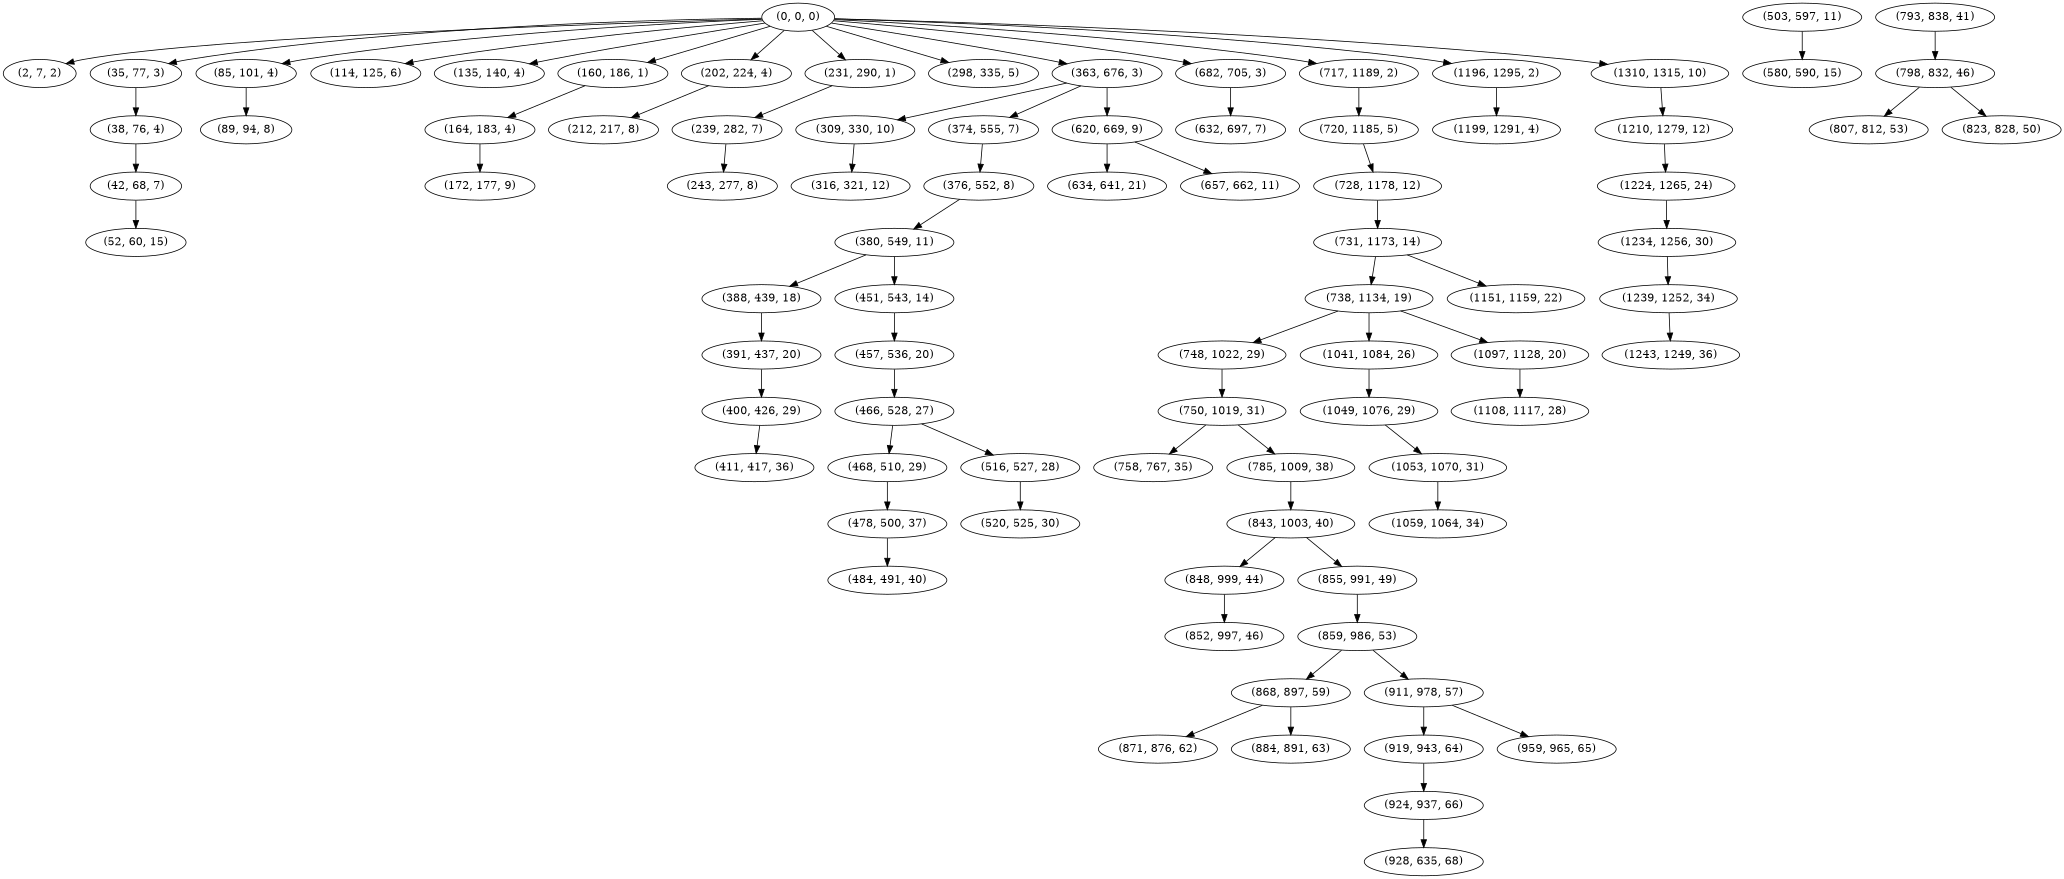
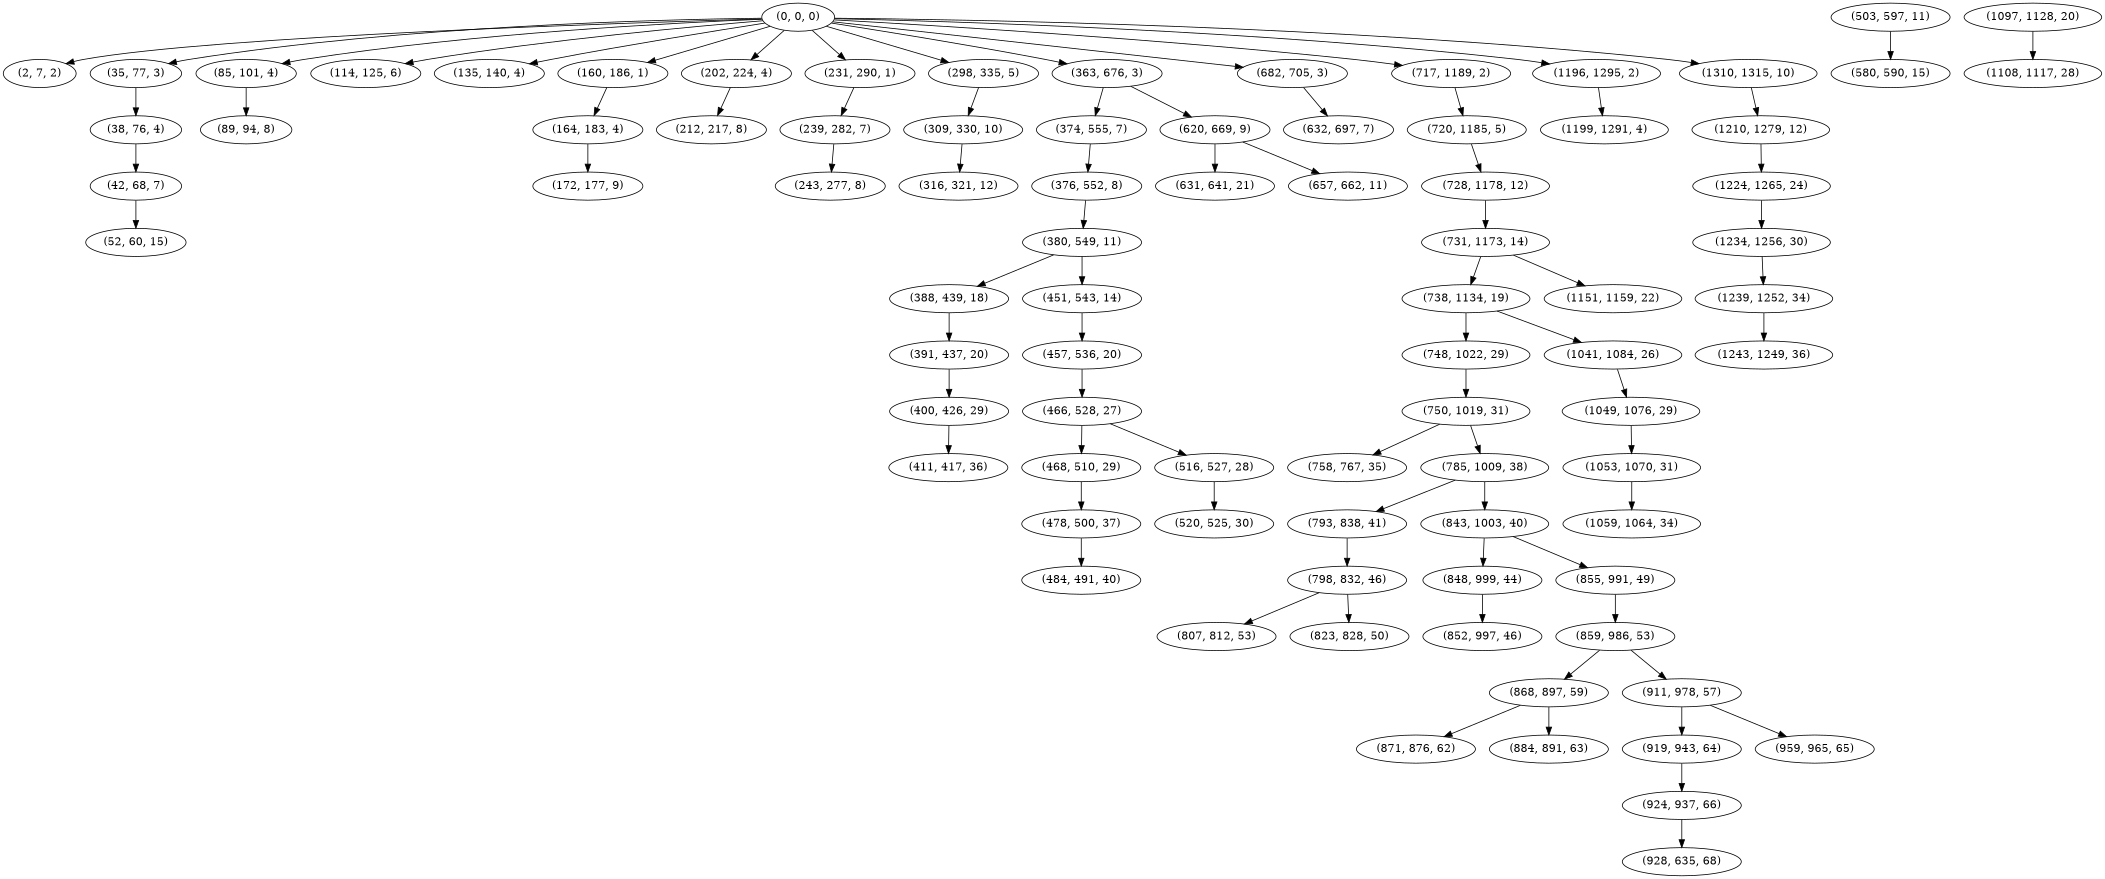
(986, 101) -> (975, 98)
(1107, 186) -> (1215, 186)
(1440, 325) -> none
none -> (1419, 494)
